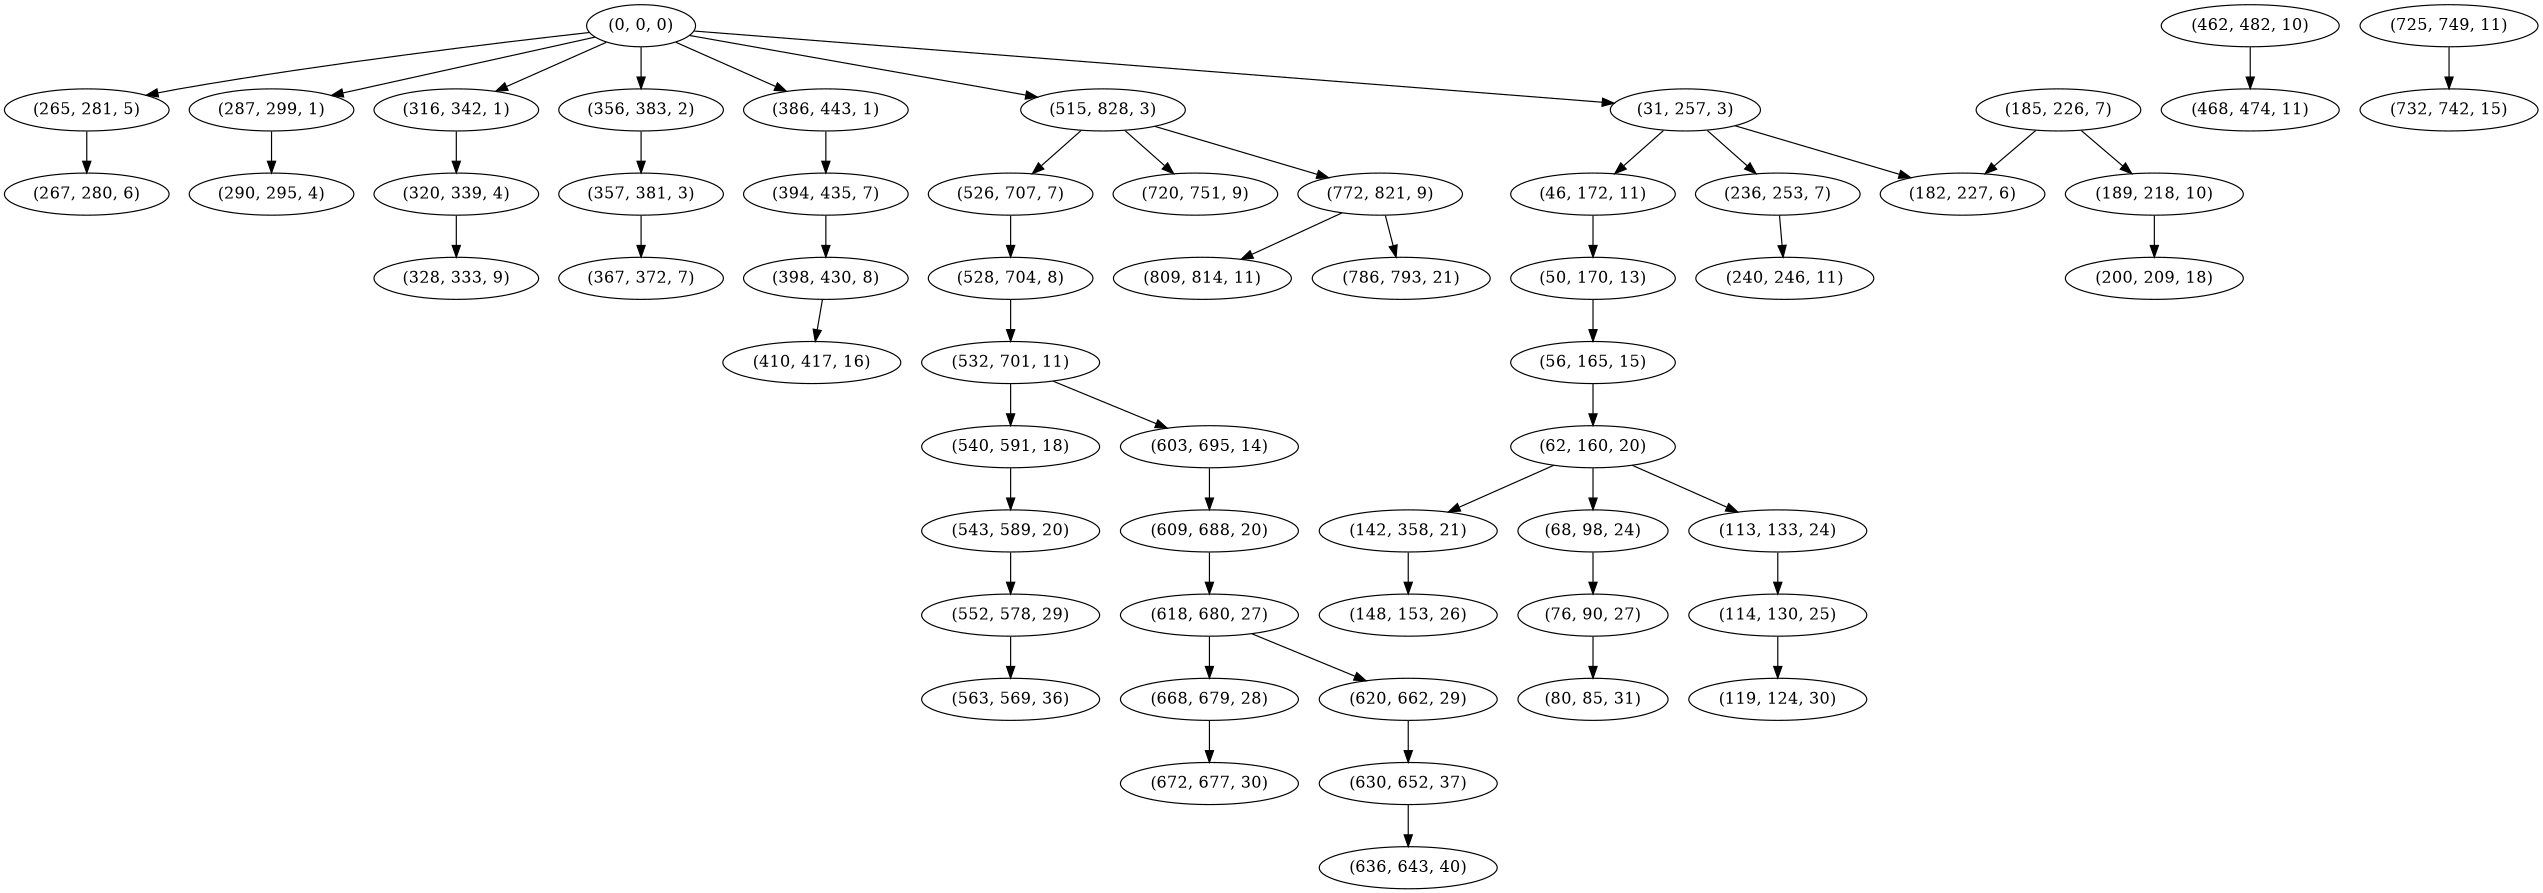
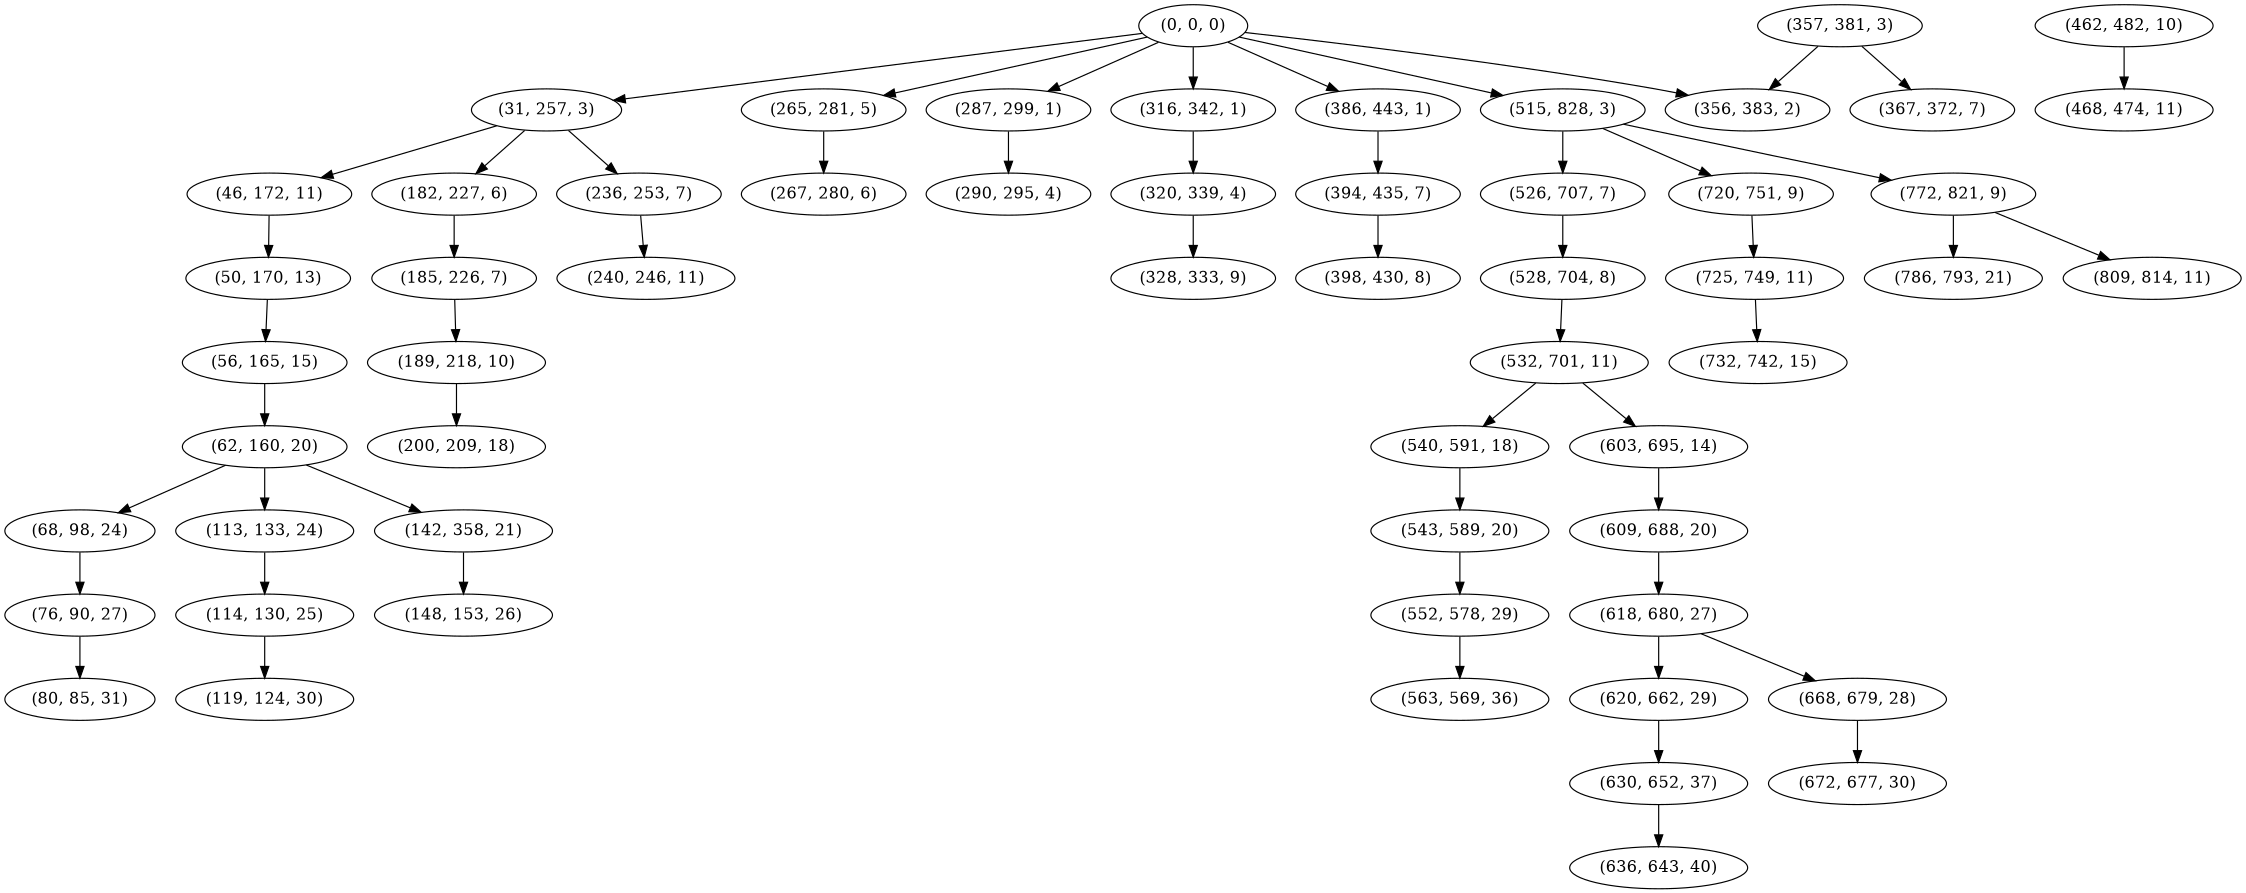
(641, 146) -> (1798, 64)
(2015, 148) -> (454, 230)
none -> (1753, 230)
(812, 363) -> none
